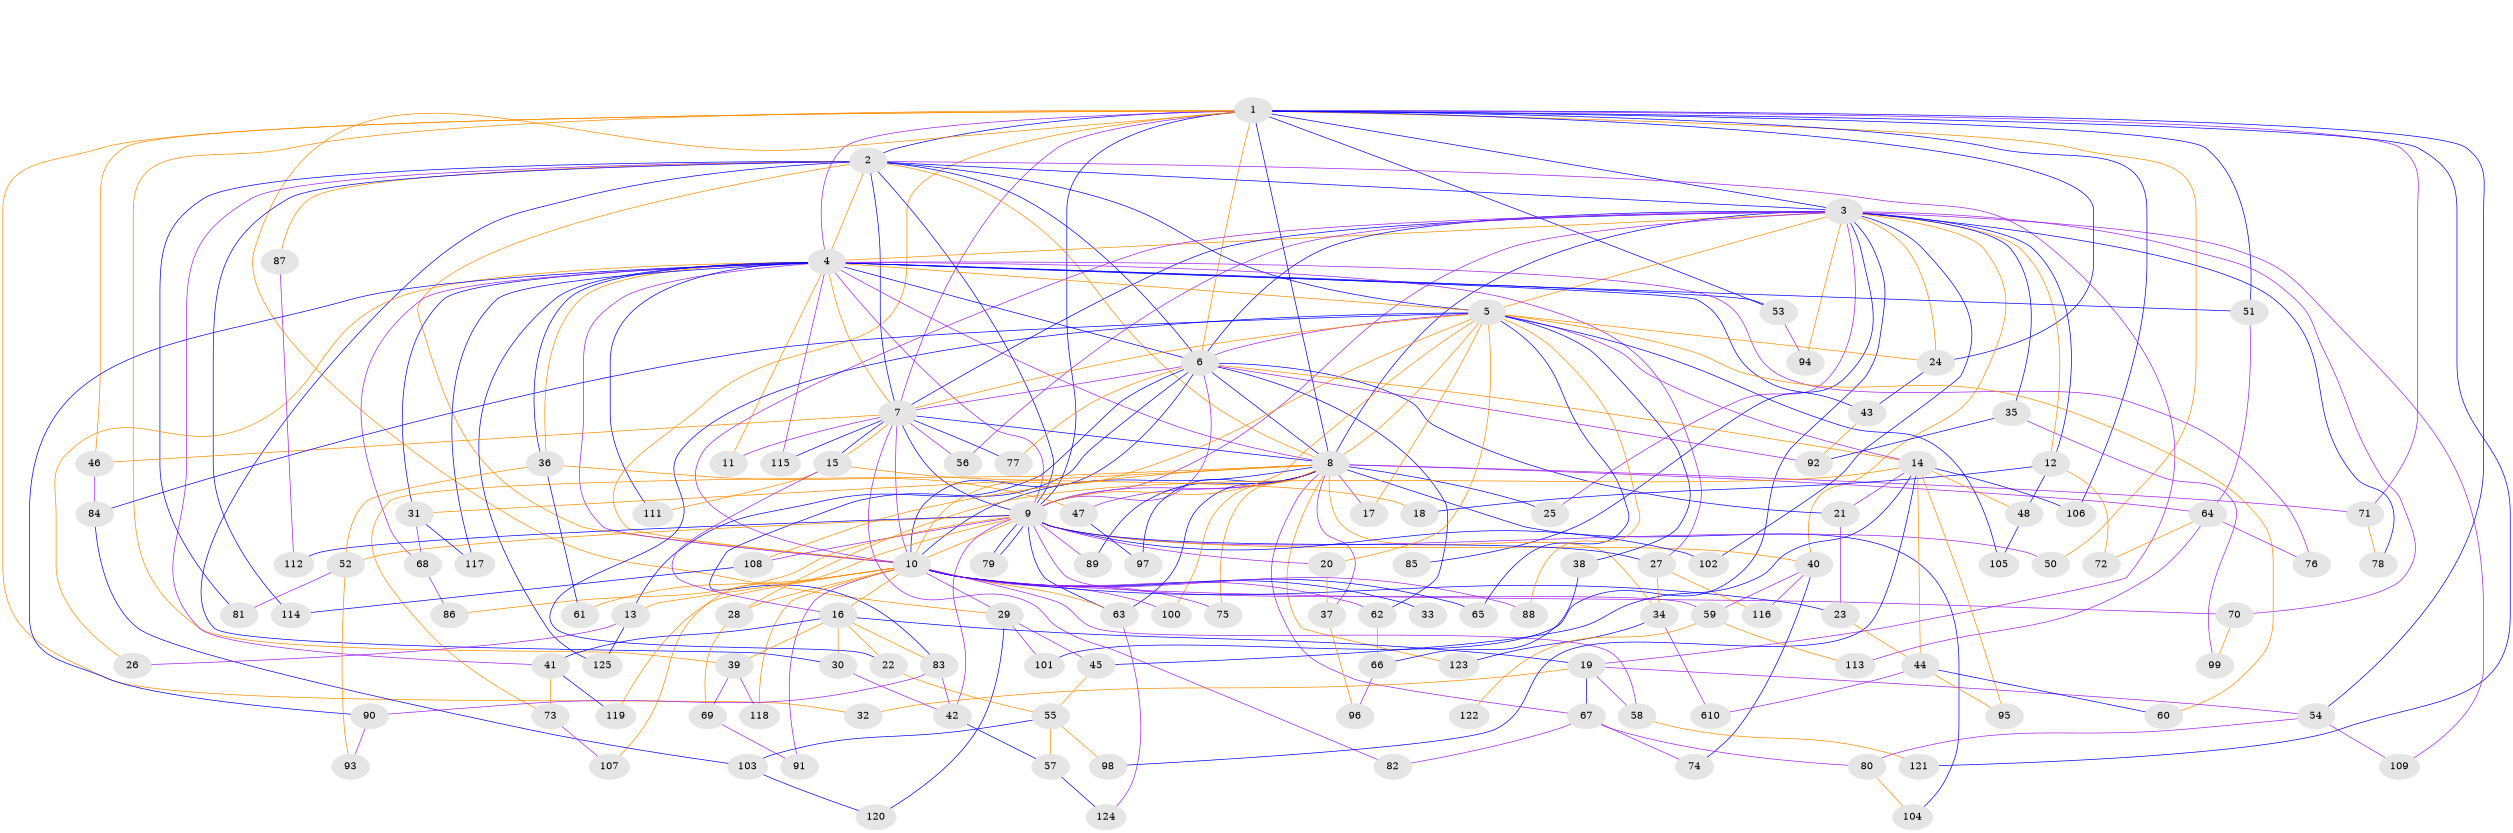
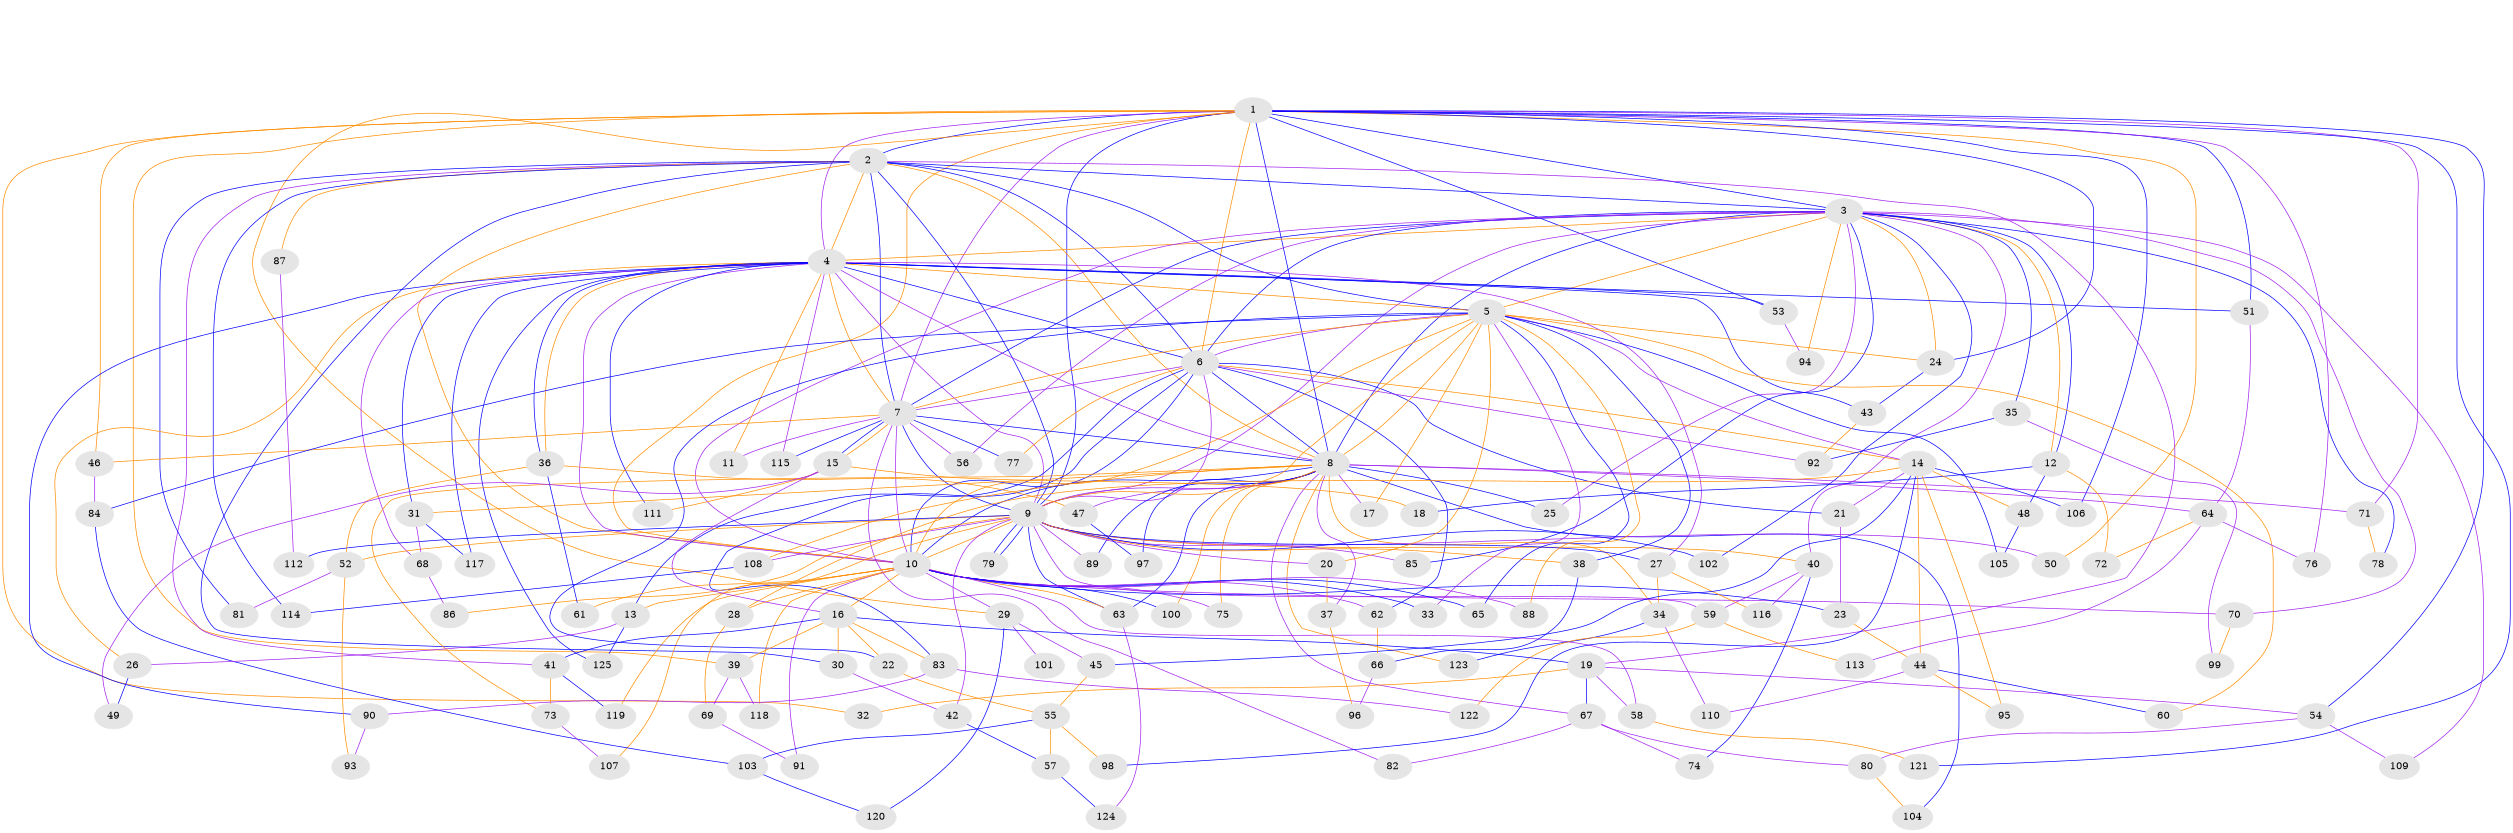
(1631, 283) -> (2210, 145)
(1983, 377) -> (1983, 377)
none -> (1577, 488)
none -> (1218, 545)
none -> (1431, 552)
(1732, 579) -> none
(1043, 586) -> (1043, 586)
(947, 694) -> (1241, 693)
none -> (114, 716)
(1711, 716) -> (1711, 716)
